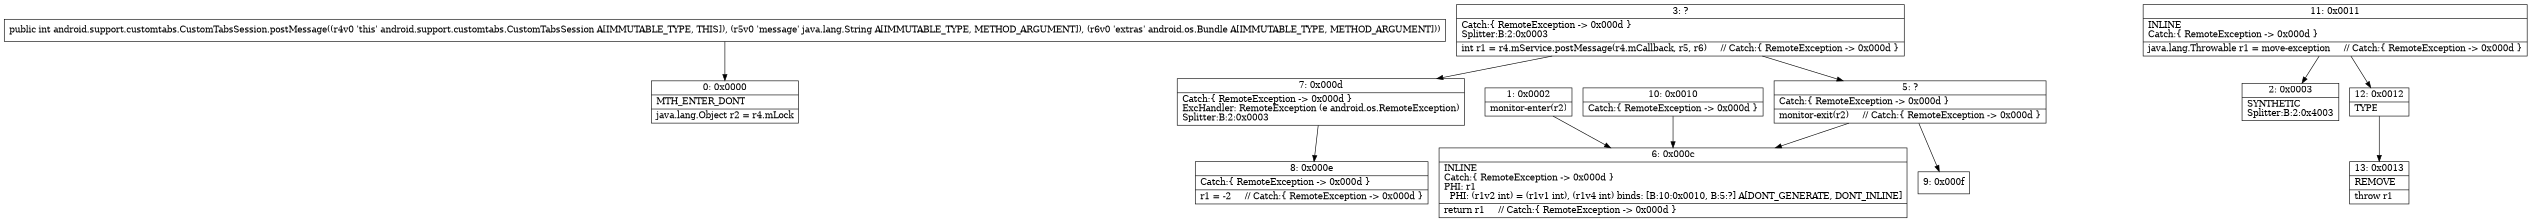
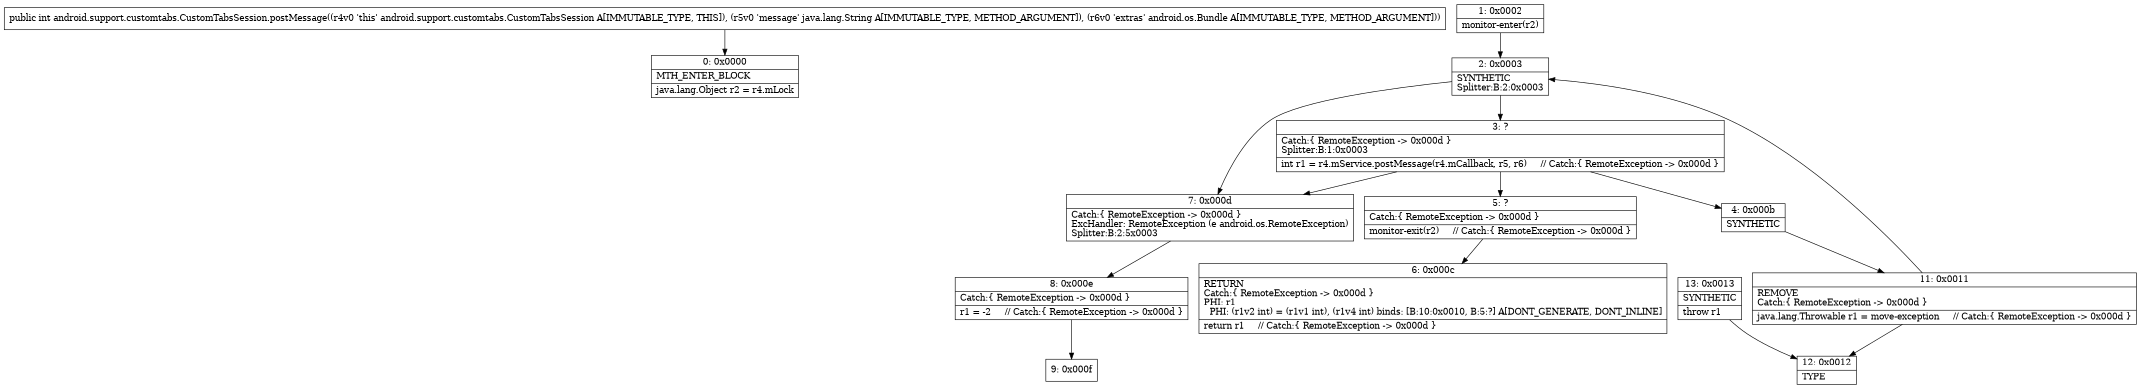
(2165, 25) -> (1778, 294)
(1505, 35) -> (1325, 150)
(701, 102) -> (703, 76)
(1673, 102) -> none
none -> (1317, 103)
none -> (1500, 105)
(2290, 113) -> (1500, 88)
(1226, 118) -> (1115, 234)
(1579, 130) -> (1500, 42)
(2379, 136) -> (1759, 341)
(1928, 145) -> (1072, 336)
(1461, 169) -> (1224, 285)
(2375, 183) -> (1710, 298)
none -> (1753, 218)
